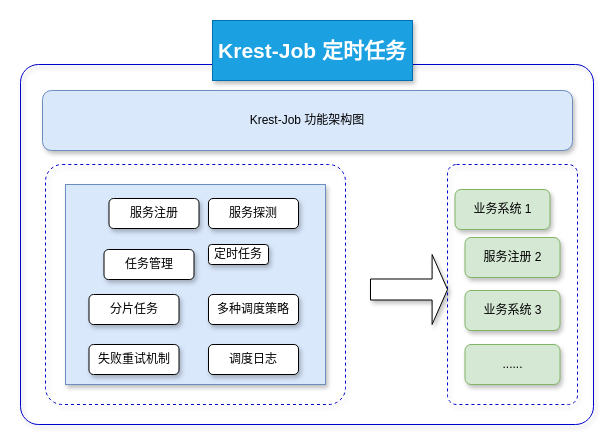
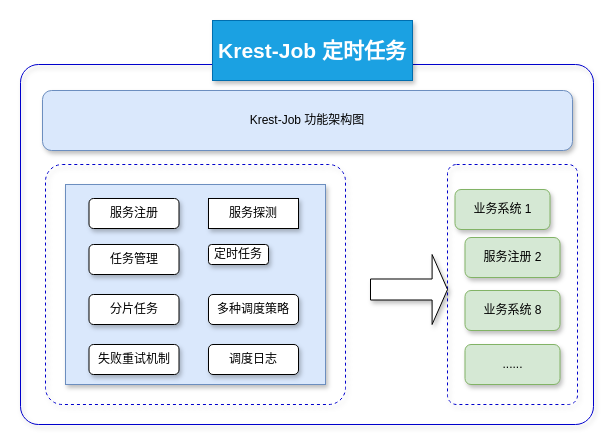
(154, 214) -> (134, 214)
(254, 214) -> (254, 214)
(149, 265) -> (134, 260)
(513, 311) -> (513, 311)
